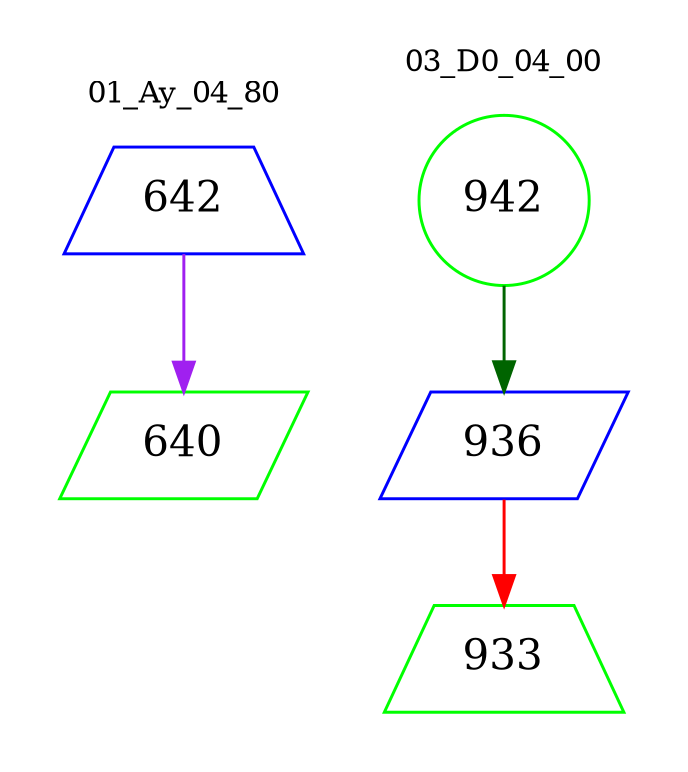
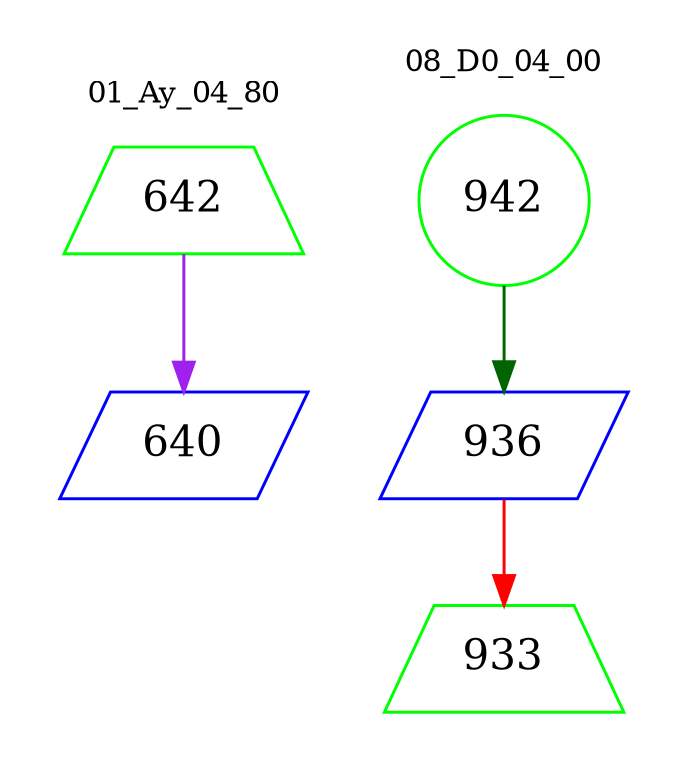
(504, 64) -> (504, 64)
(184, 200) -> (184, 200)
(184, 445) -> (184, 445)
